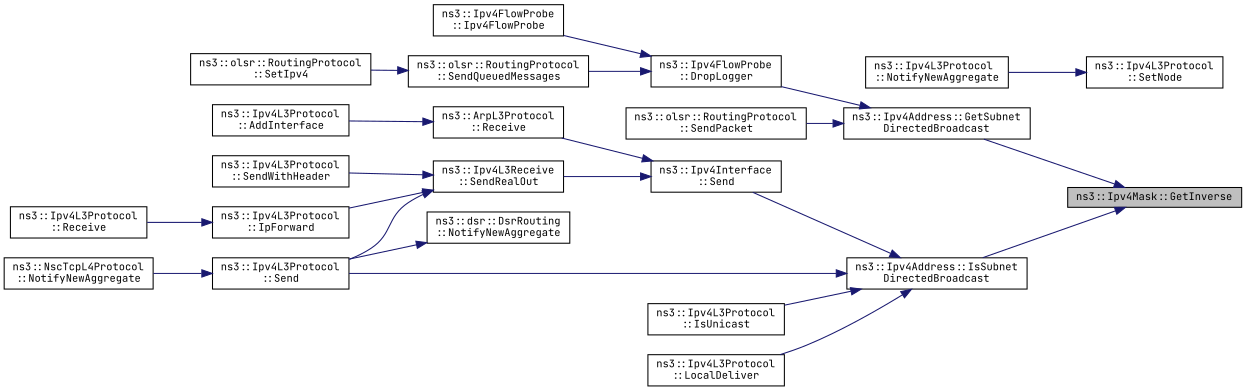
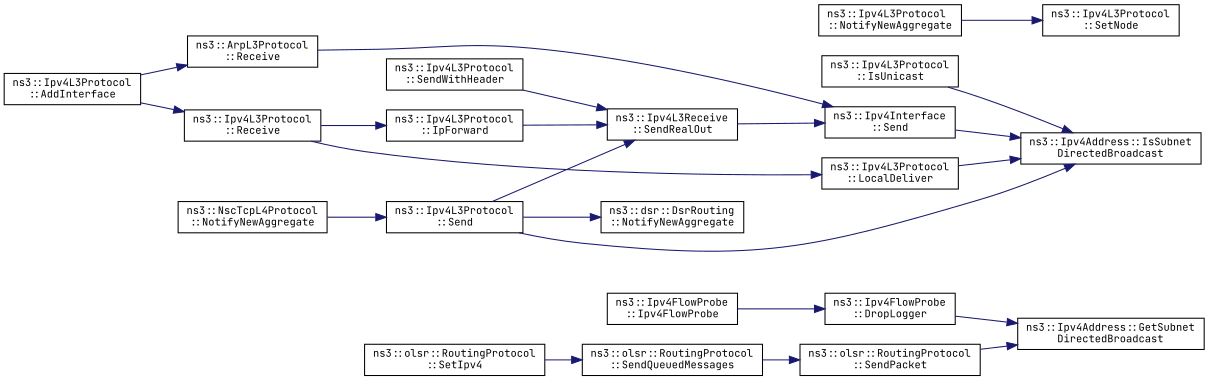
(615, 71) -> (776, 360)
none -> (157, 106)
none -> (548, 169)
(1155, 197) -> none
